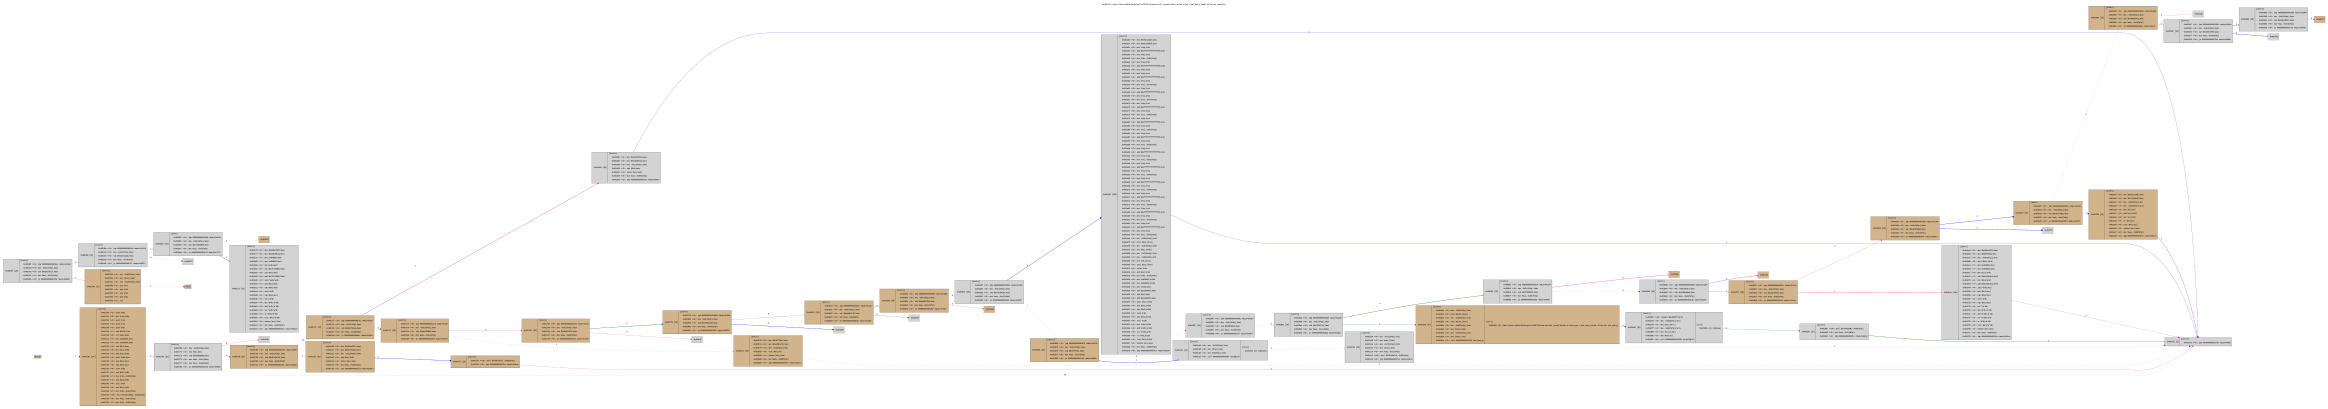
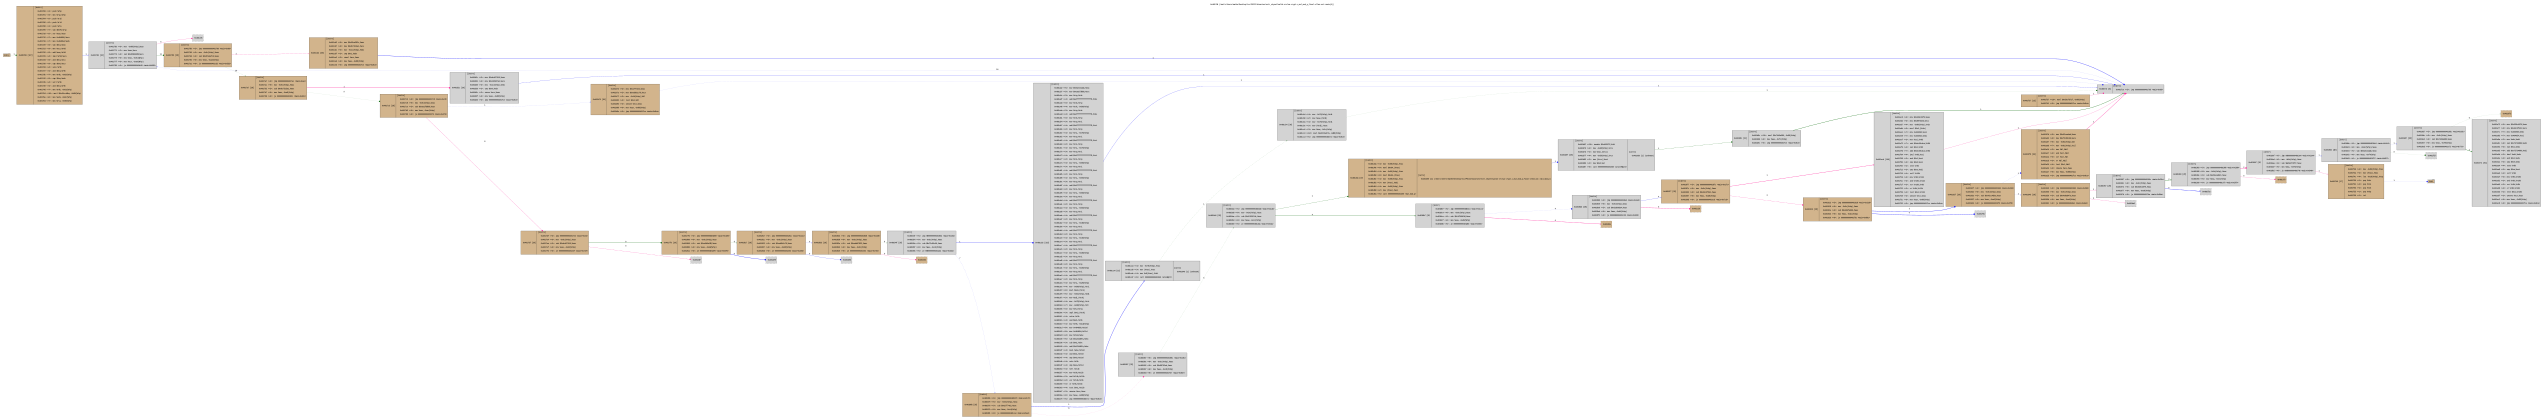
none -> (2243, 168)
(412, 359) -> (1253, 59)
